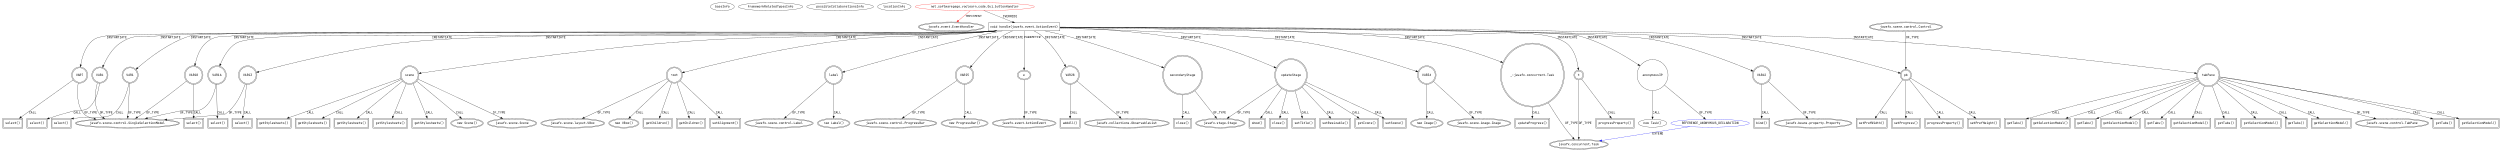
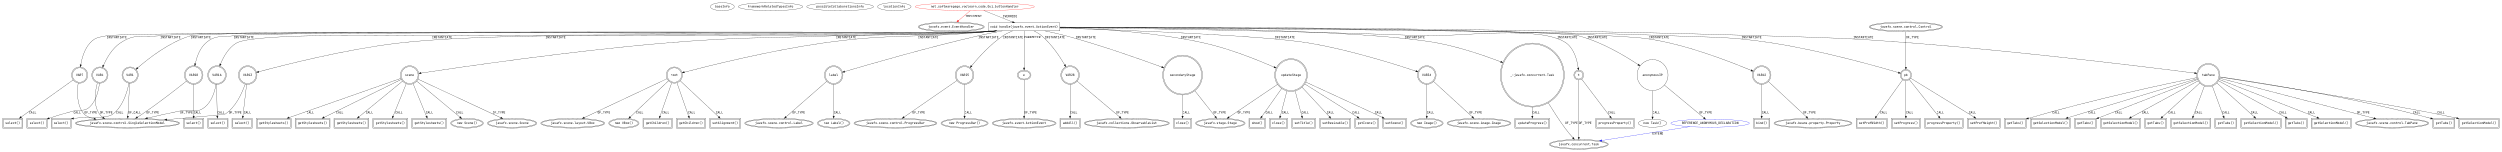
(135, 113) -> (135, 113)
